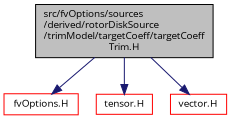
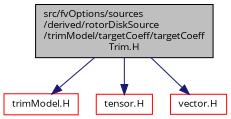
(41, 104) -> (41, 104)
